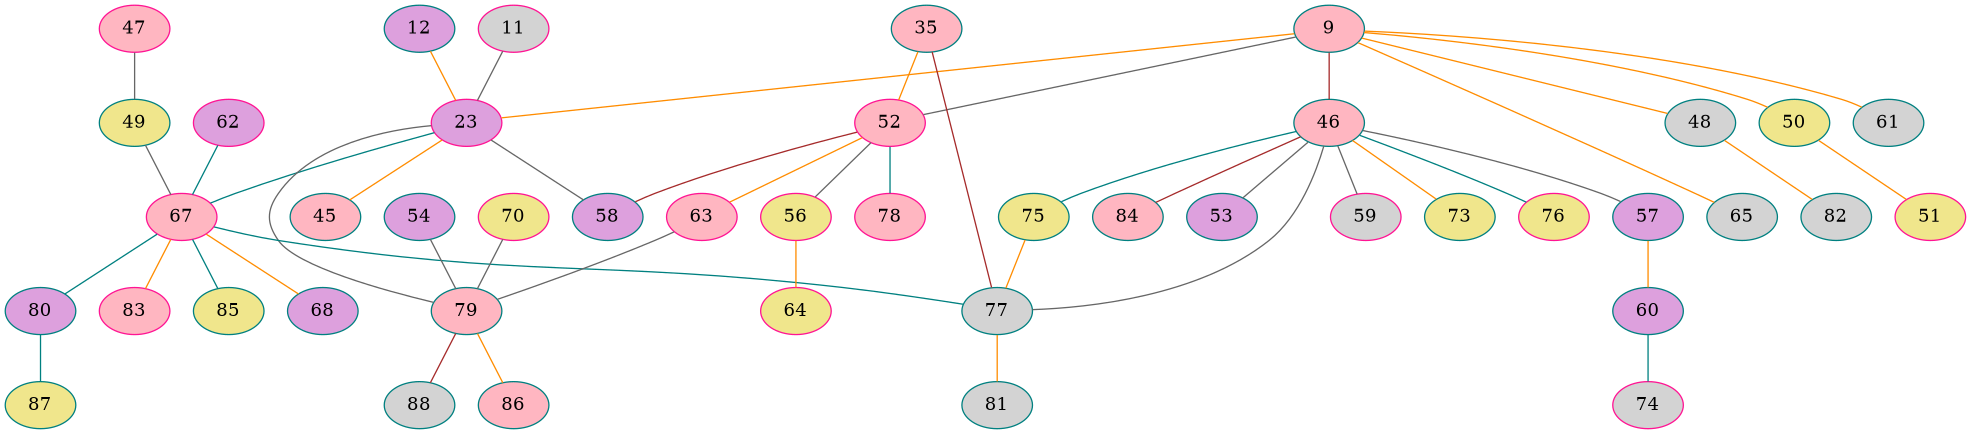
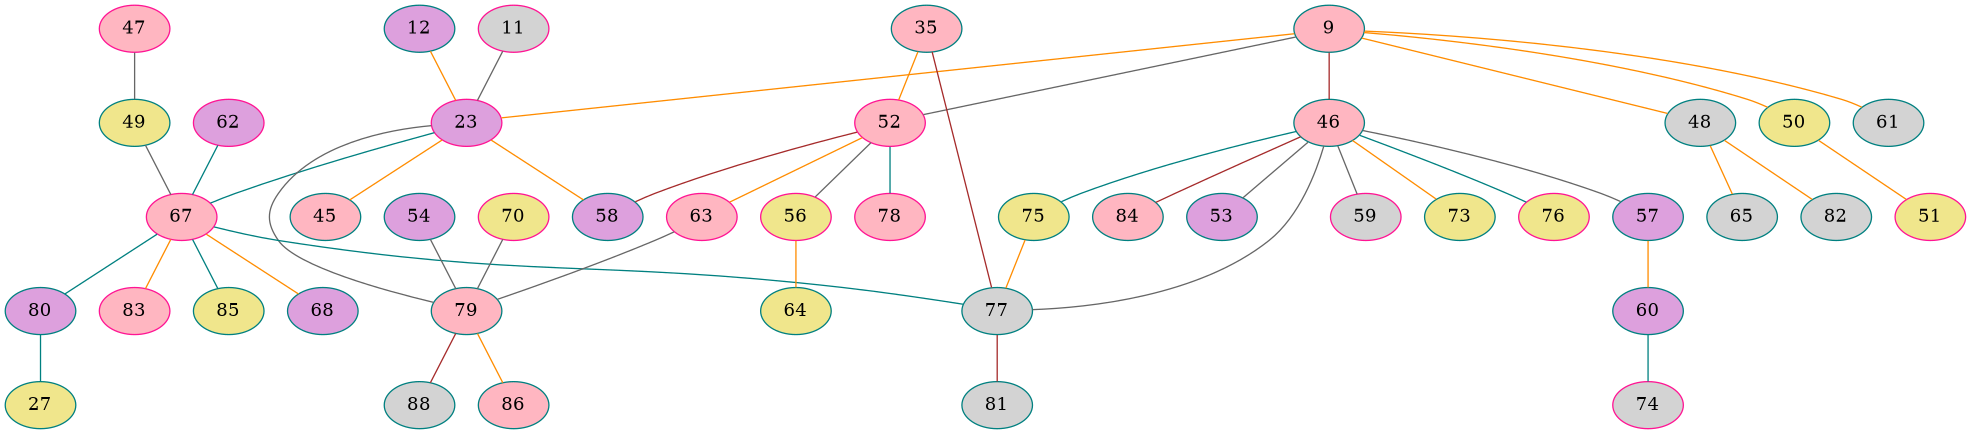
(1537, 122) -> (1721, 170)
(537, 170) -> (537, 170)
(796, 311) -> (796, 311)
(997, 358) -> (997, 358)
(41, 405) -> (41, 405)
